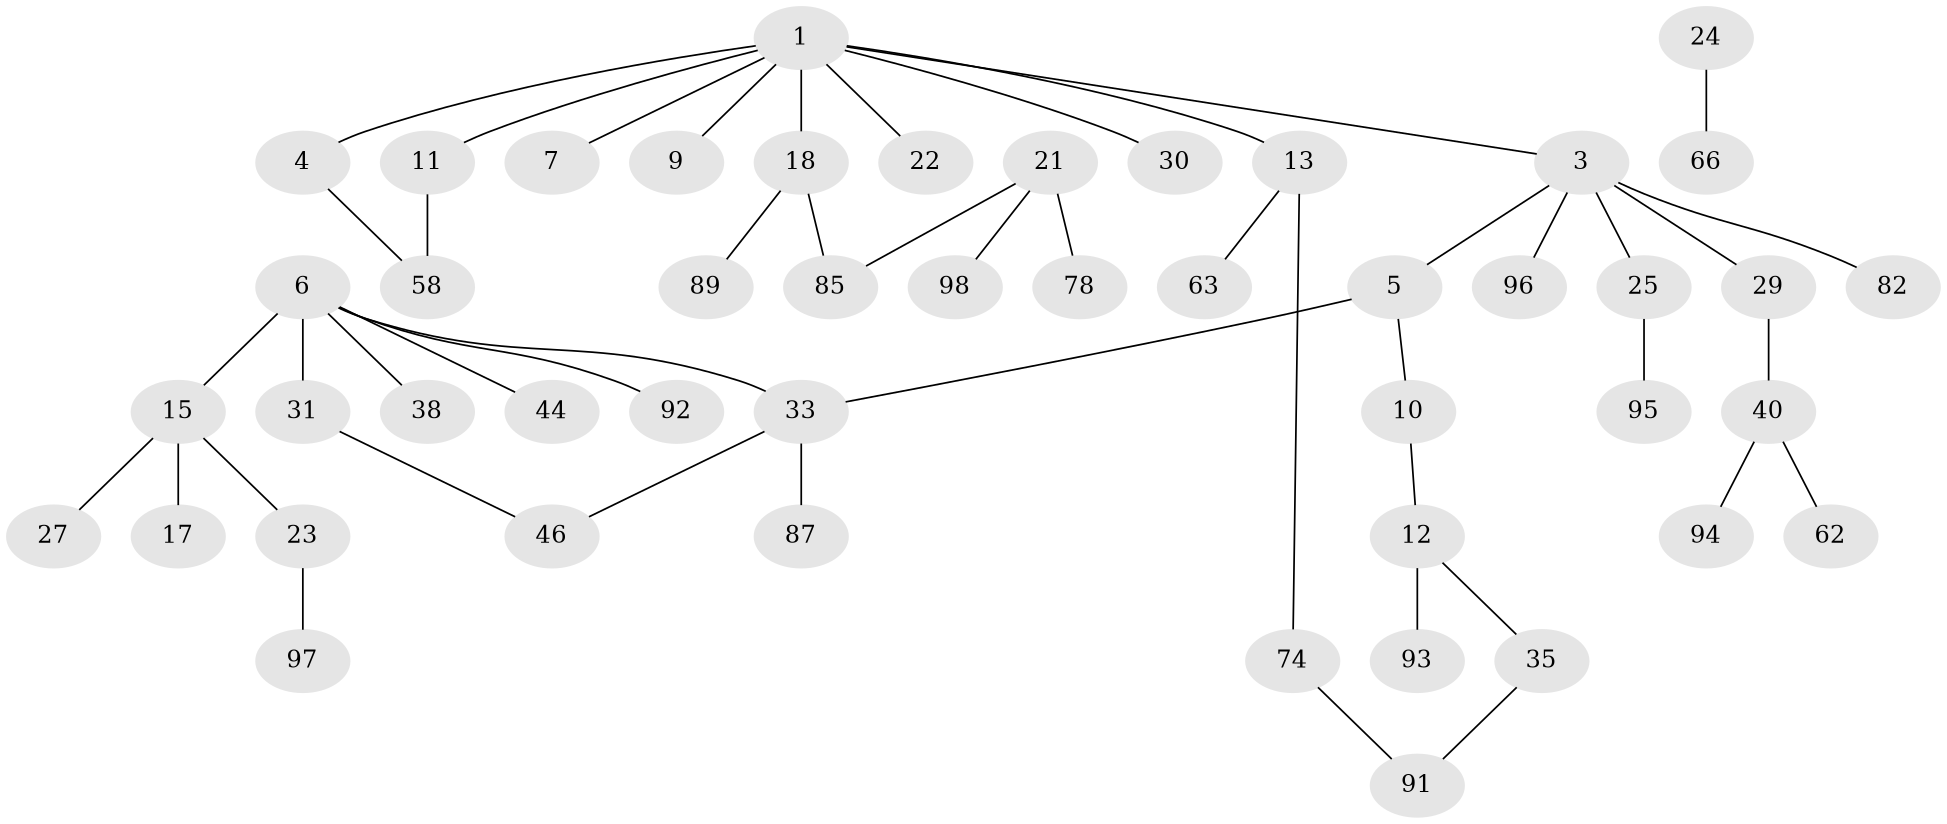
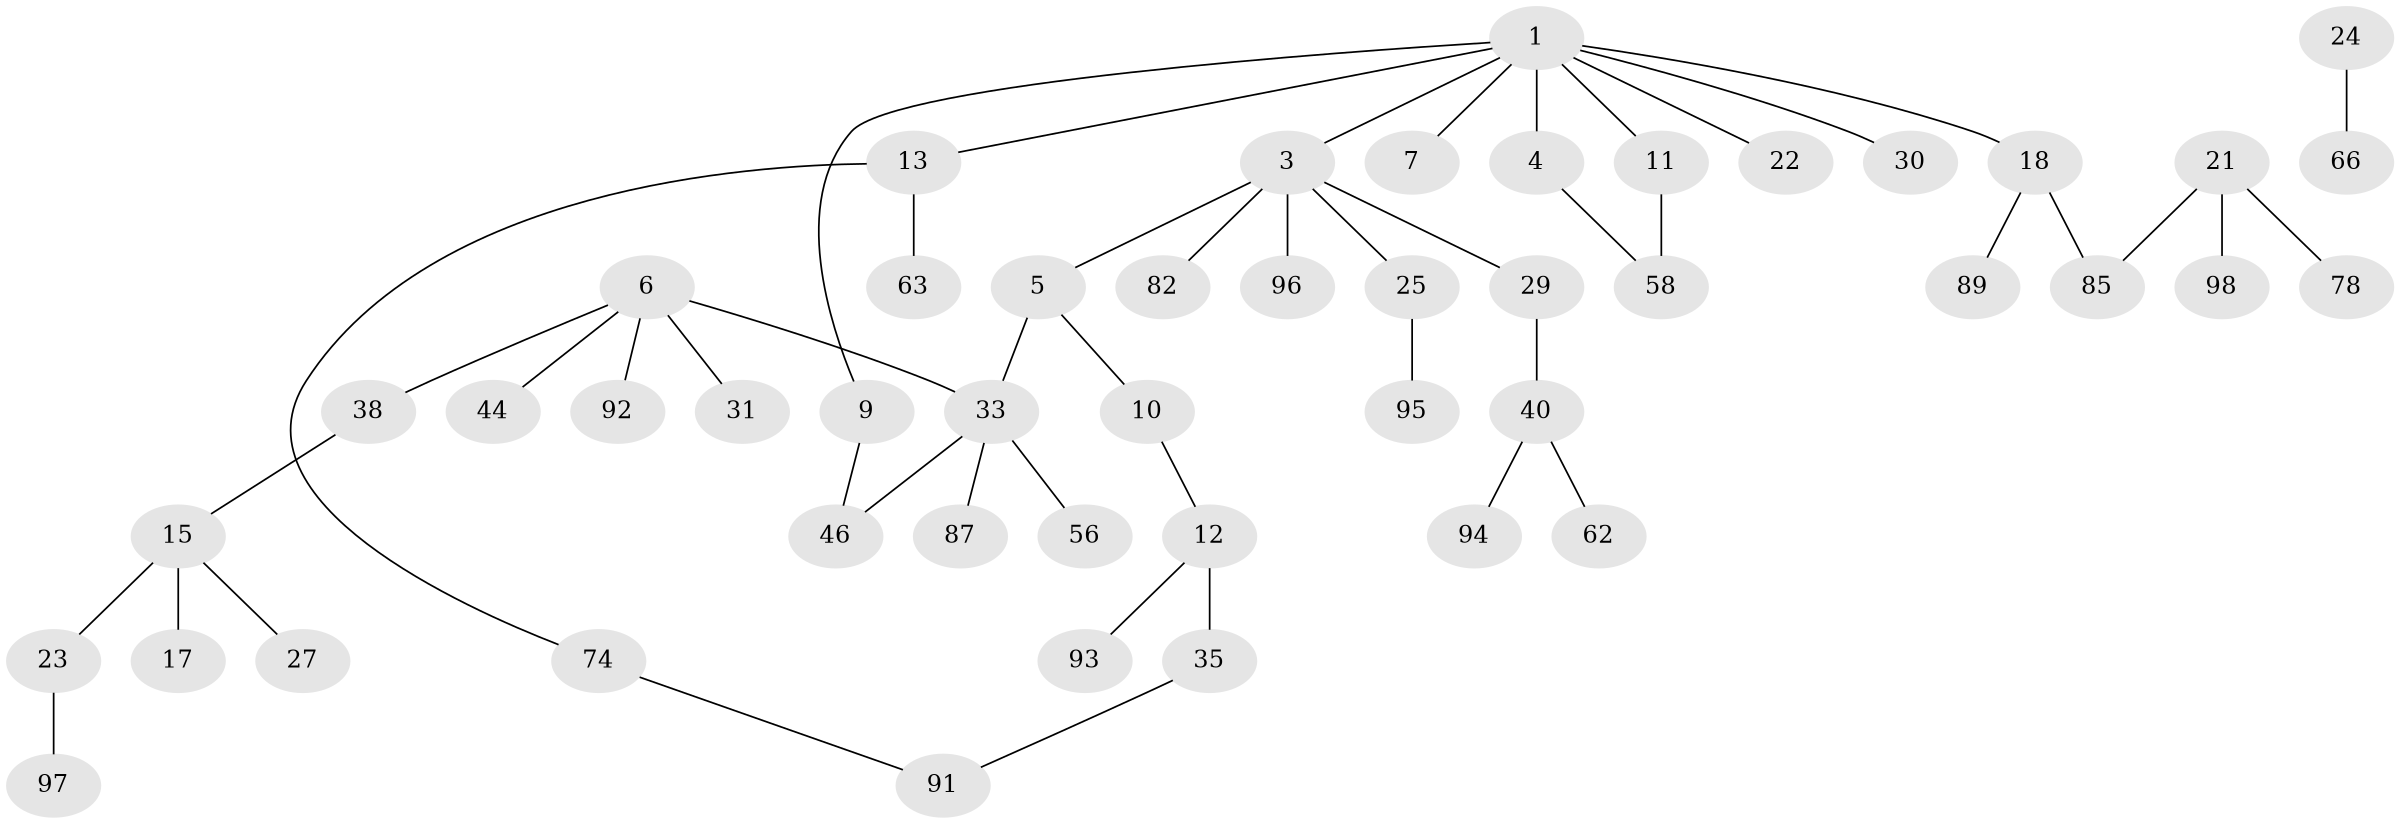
(241, 349) -> (273, 474)
(427, 474) -> (851, 474)
none -> (1085, 536)
